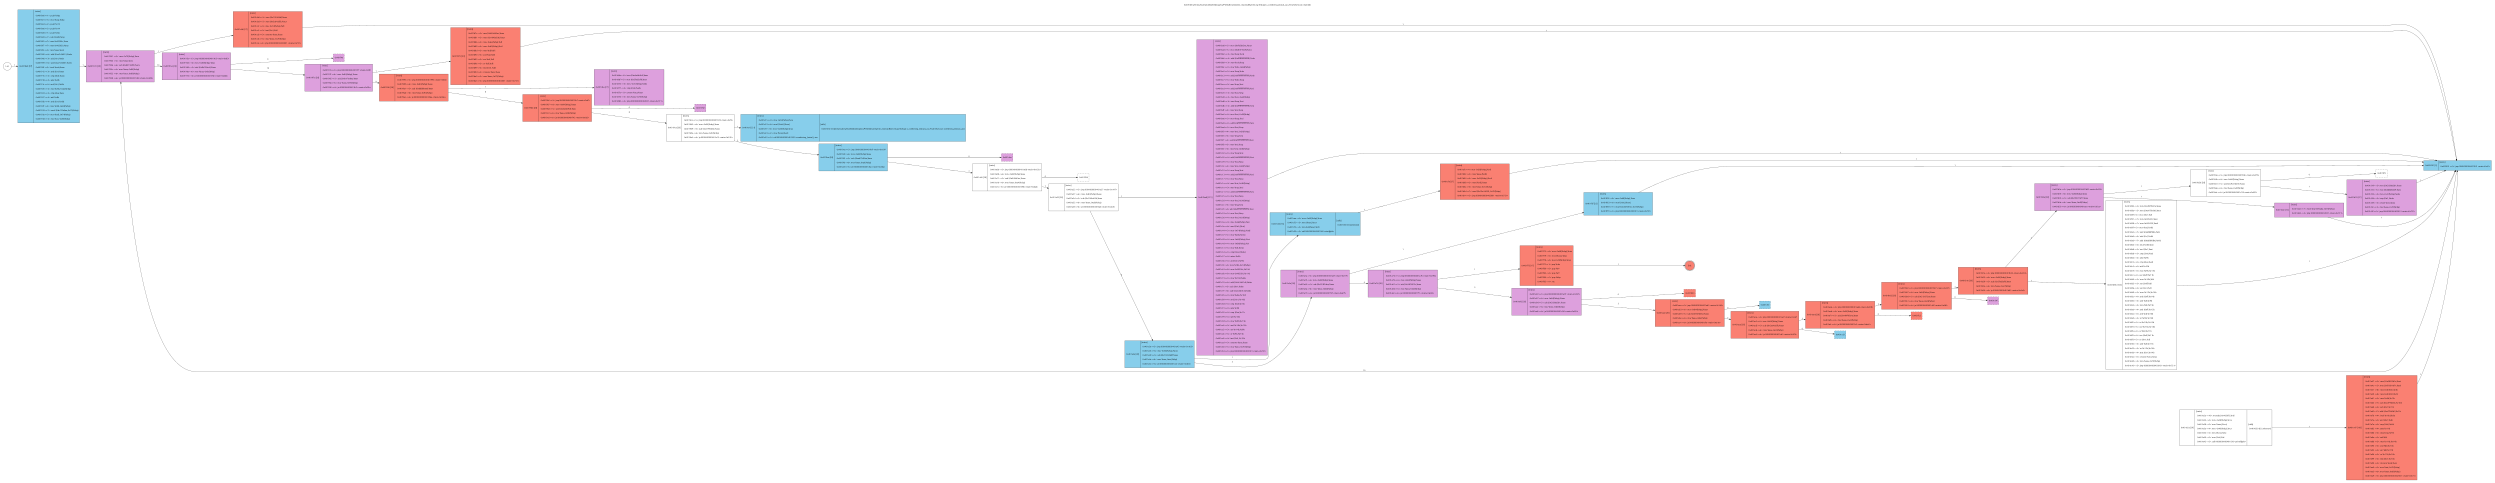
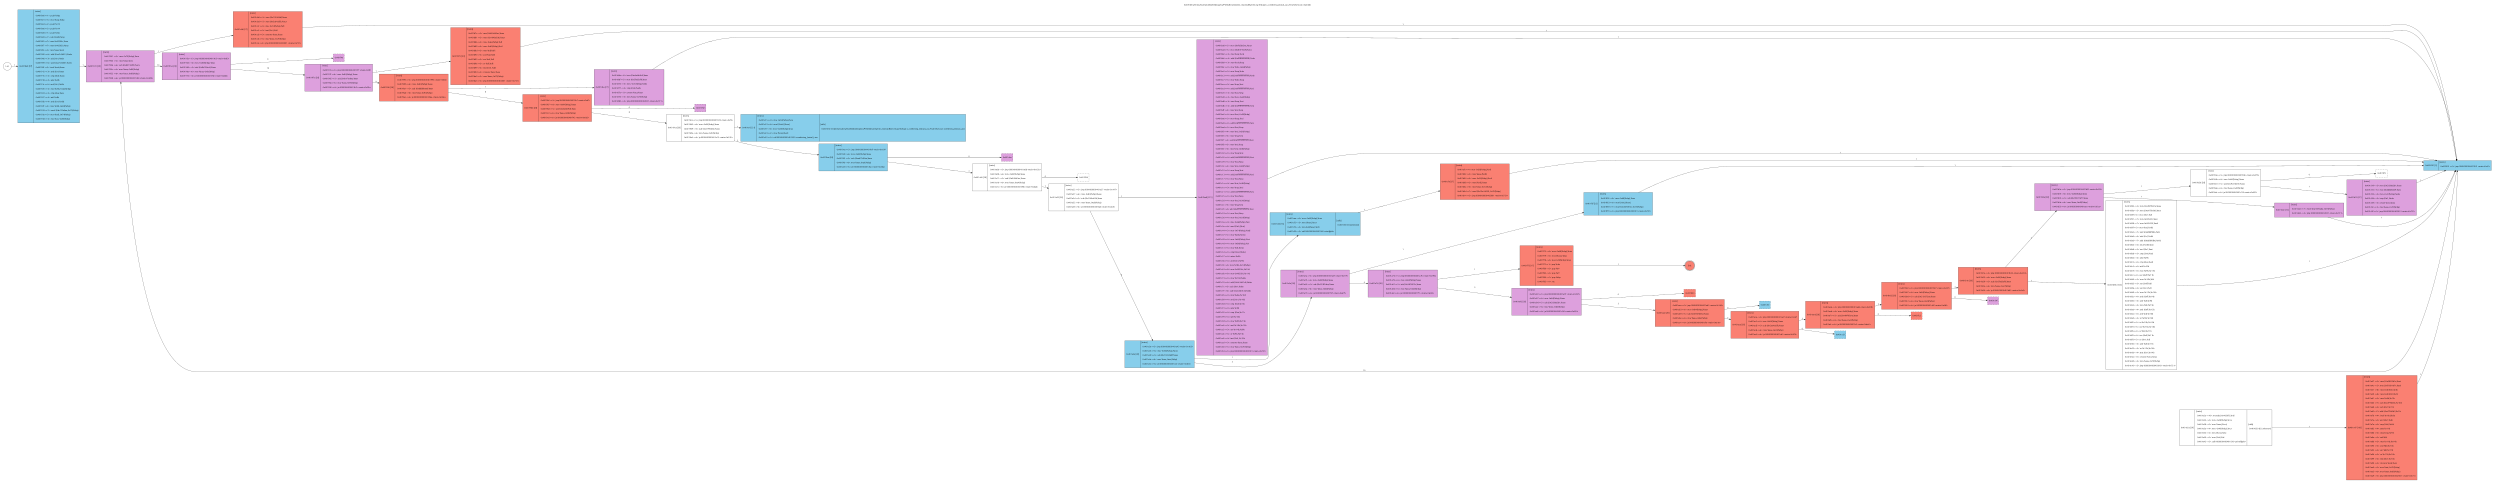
none -> (1591, 38)
